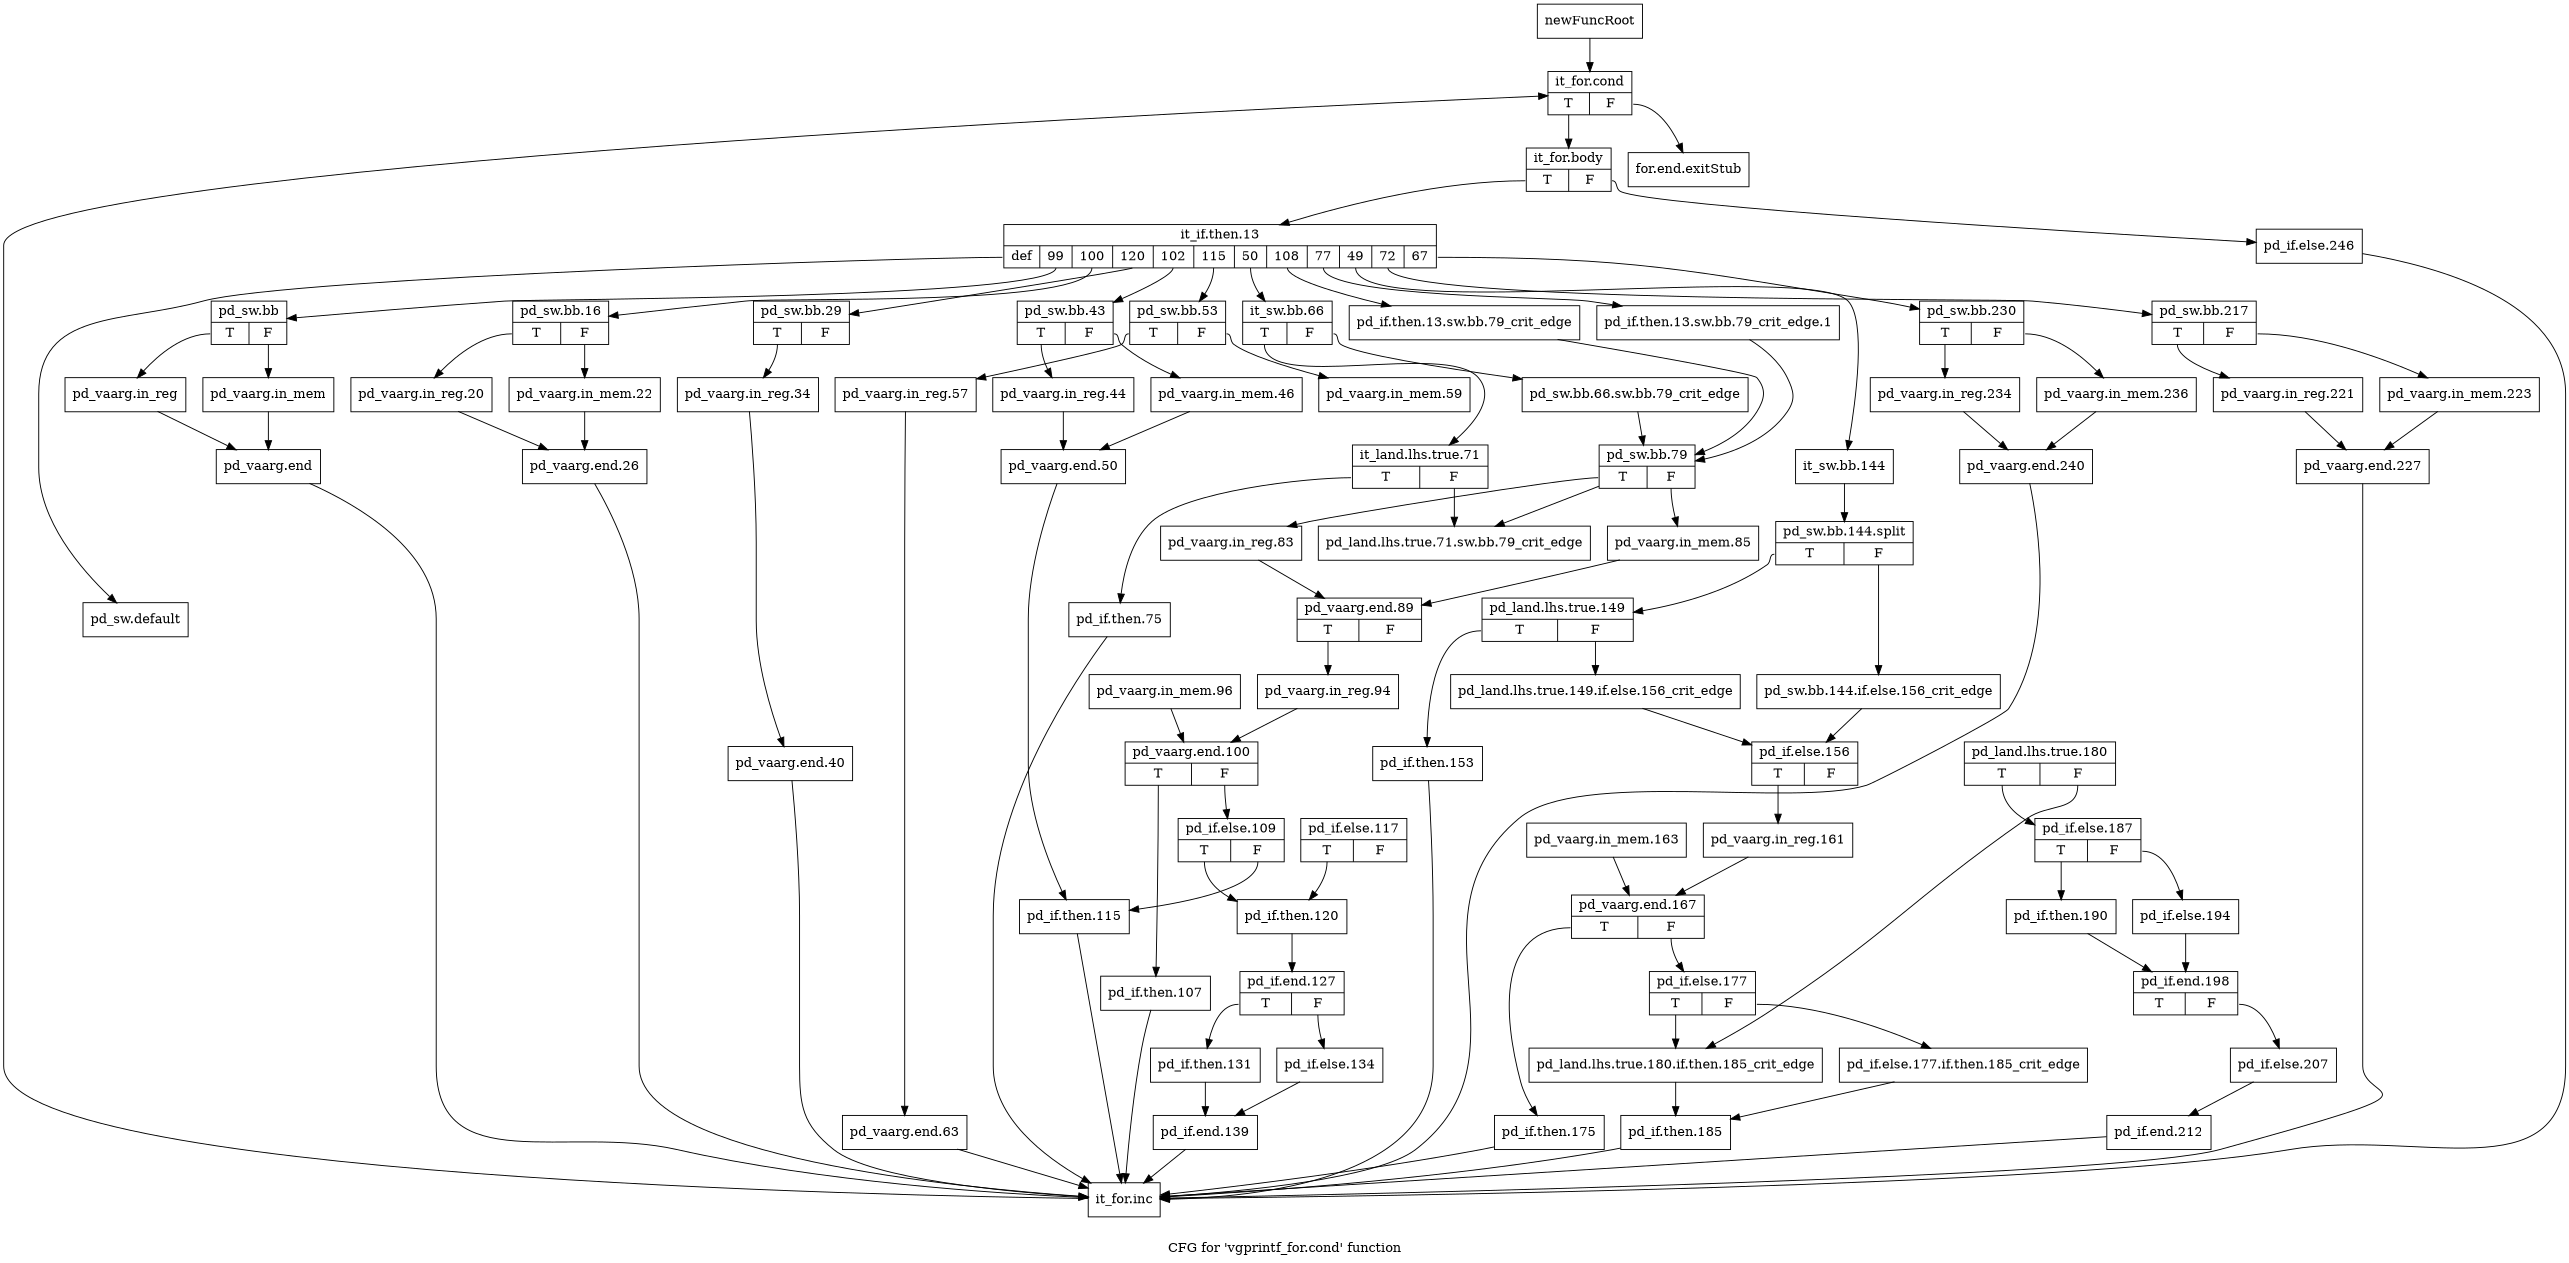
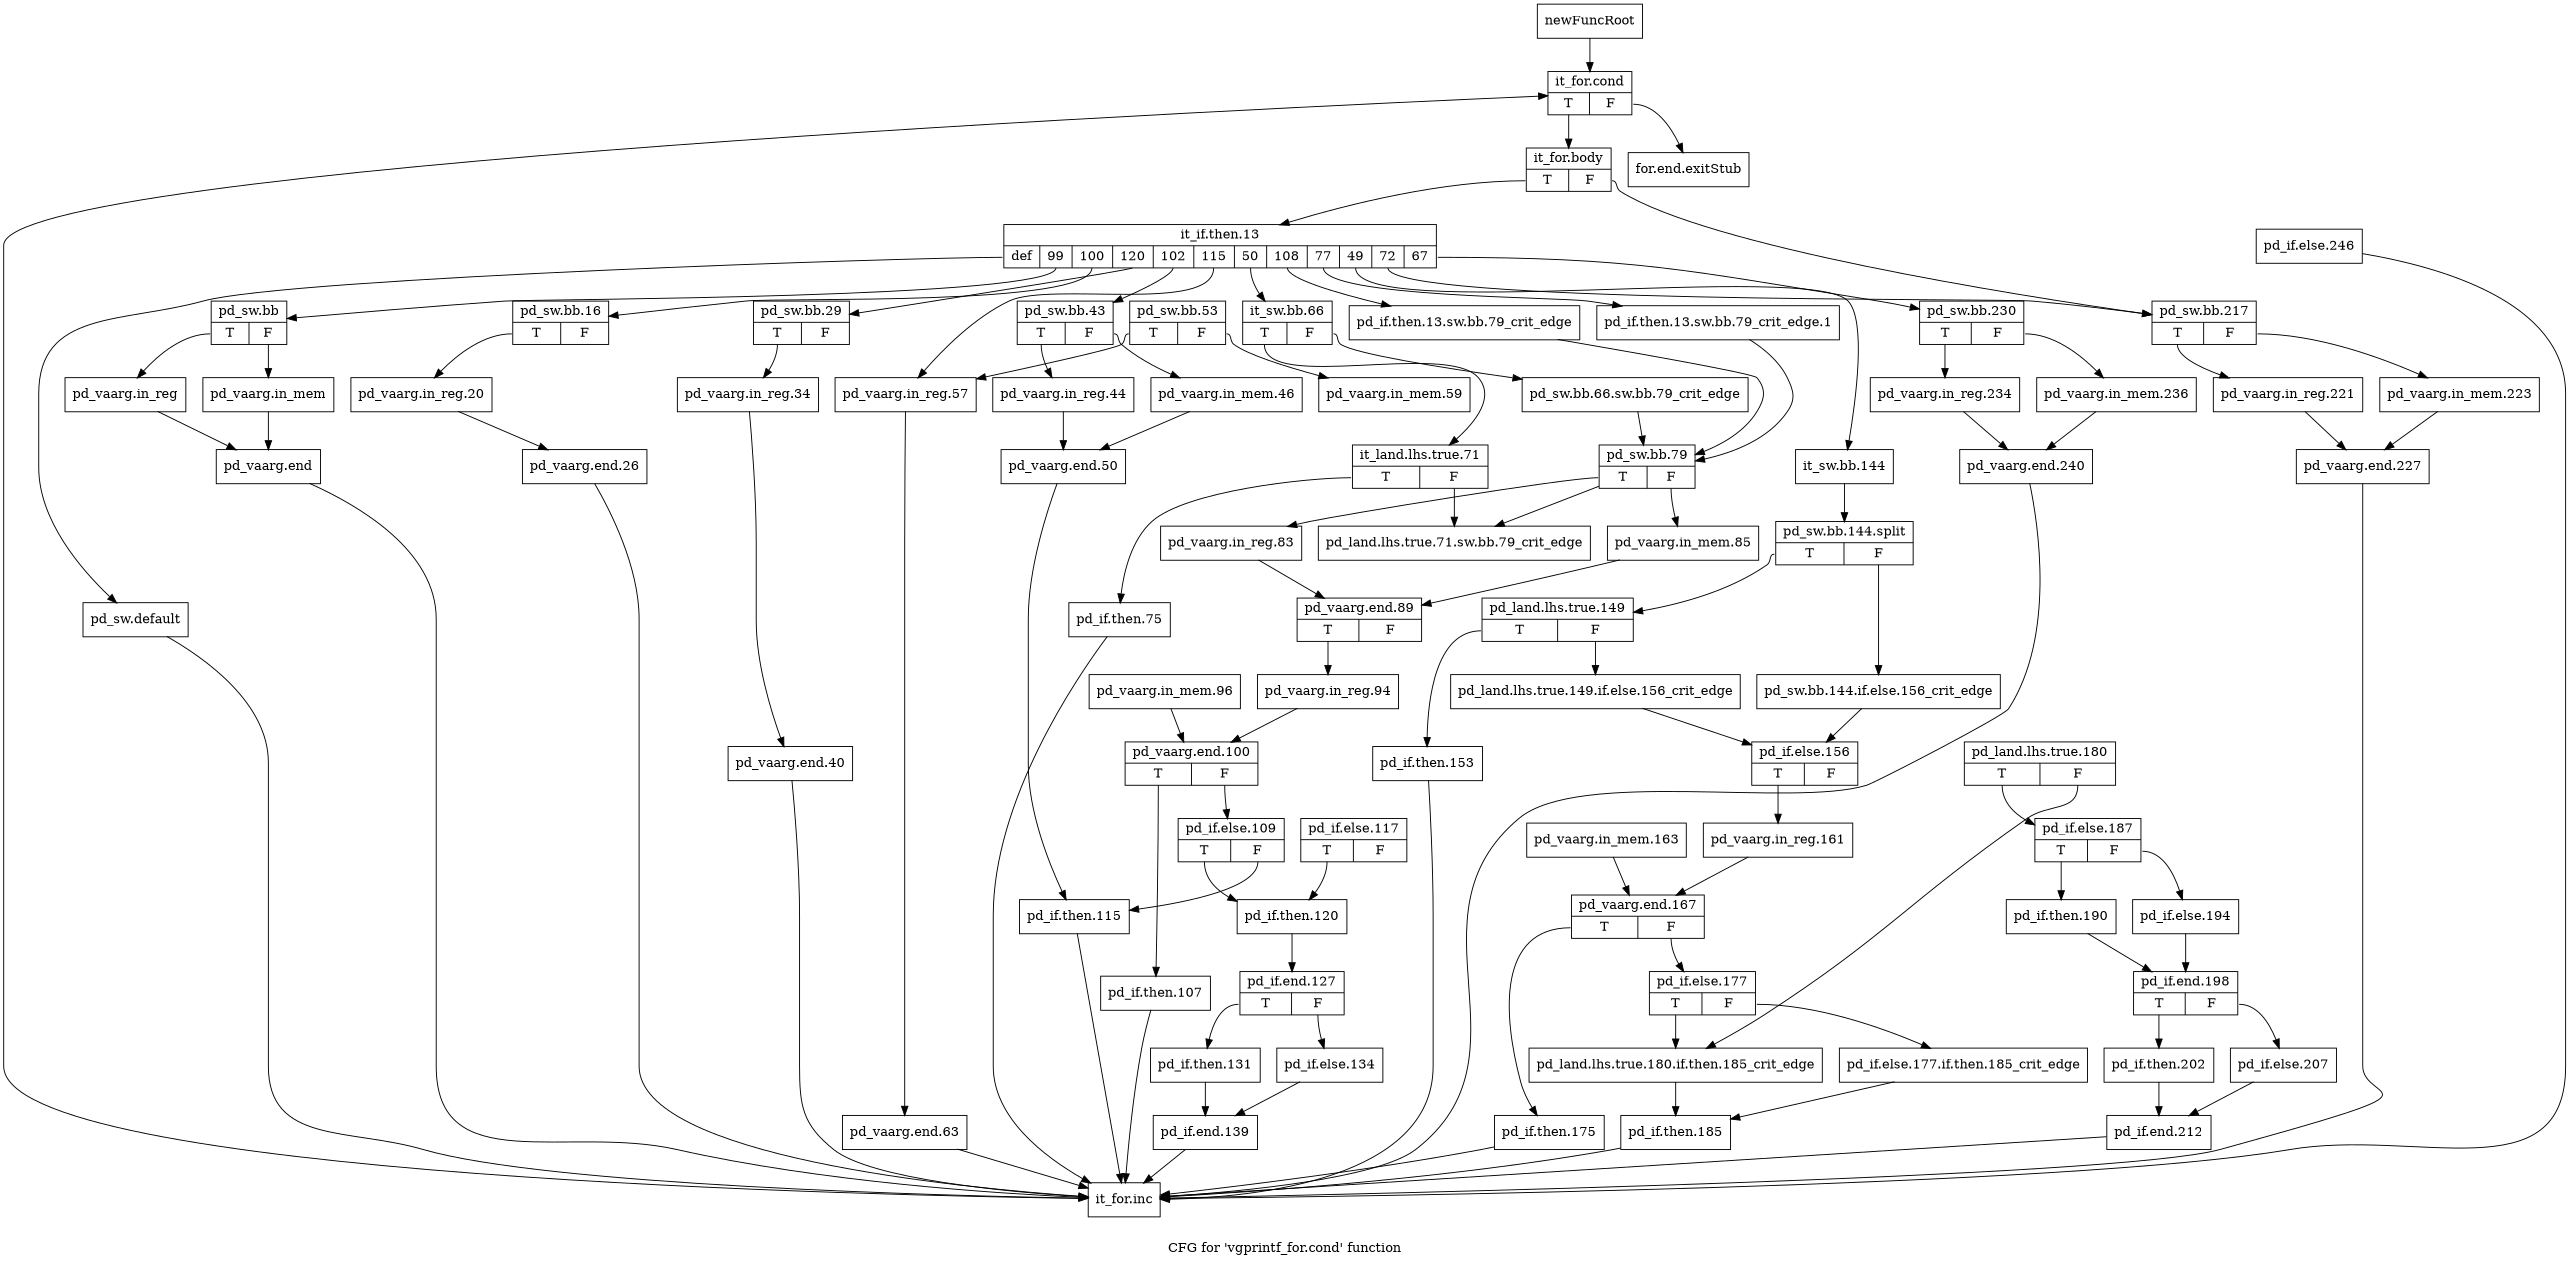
(1926, 222) -> (1870, 267)
(1211, 282) -> (1061, 294)
(585, 395) -> none
none -> (2159, 1065)
none -> (419, 1148)
